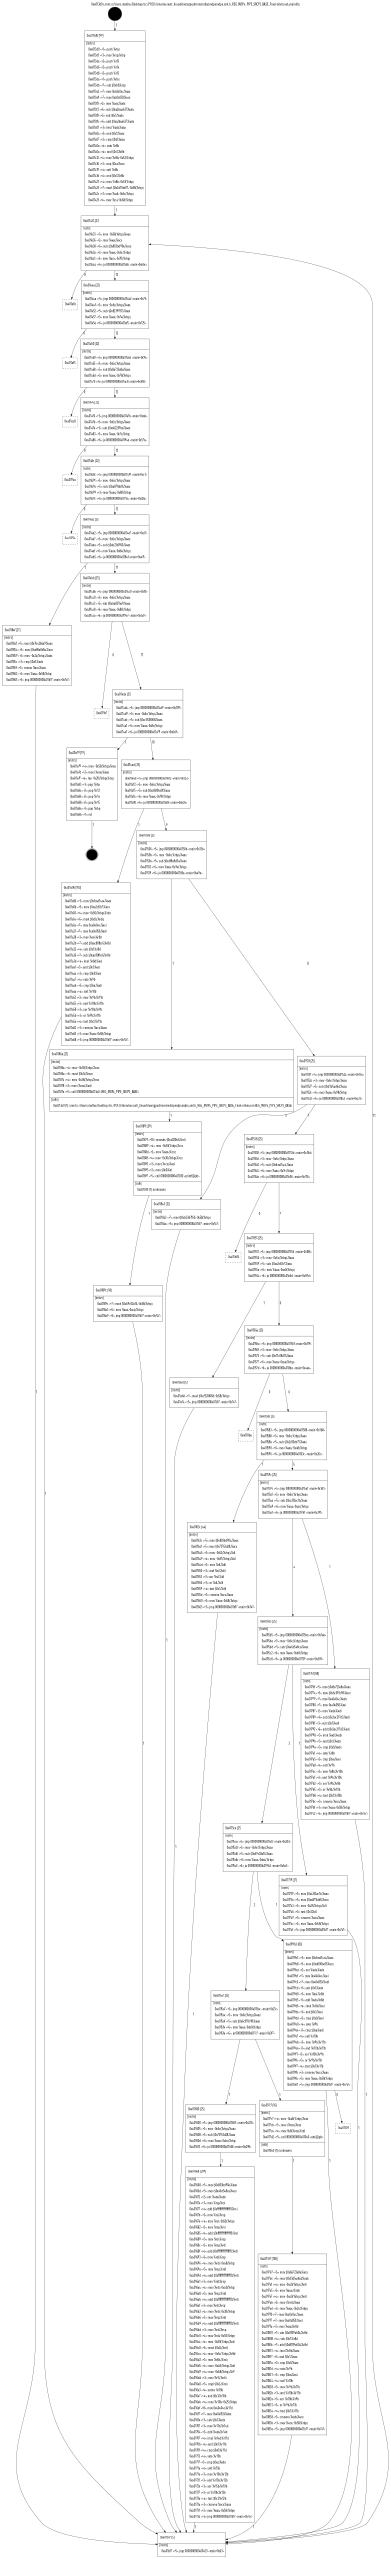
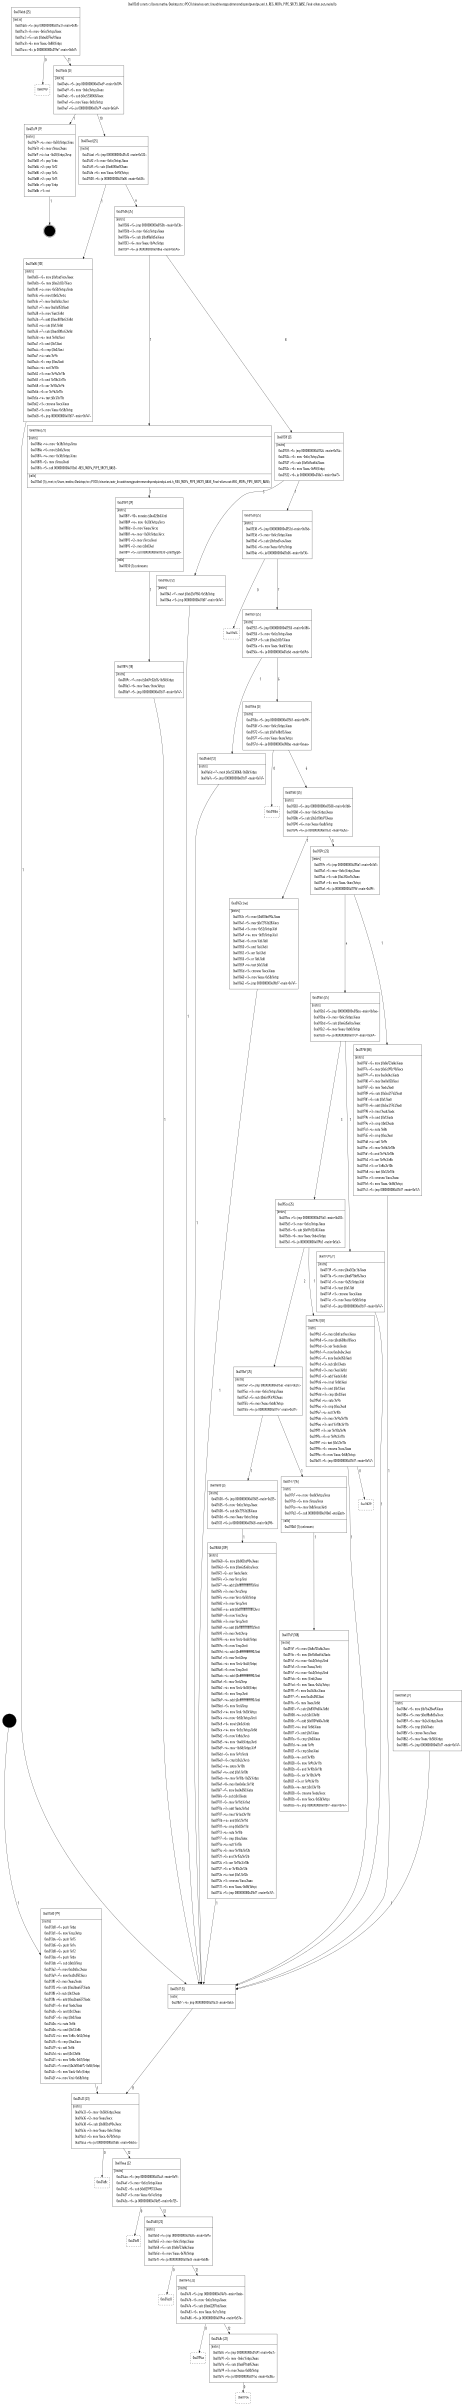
(115, 539) -> none
(273, 2497) -> none
